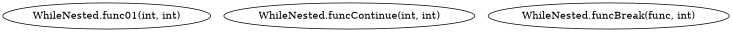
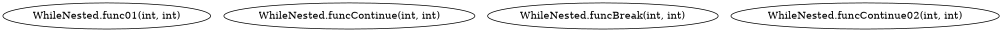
(609, 16) -> (603, 16)
none -> (865, 16)
